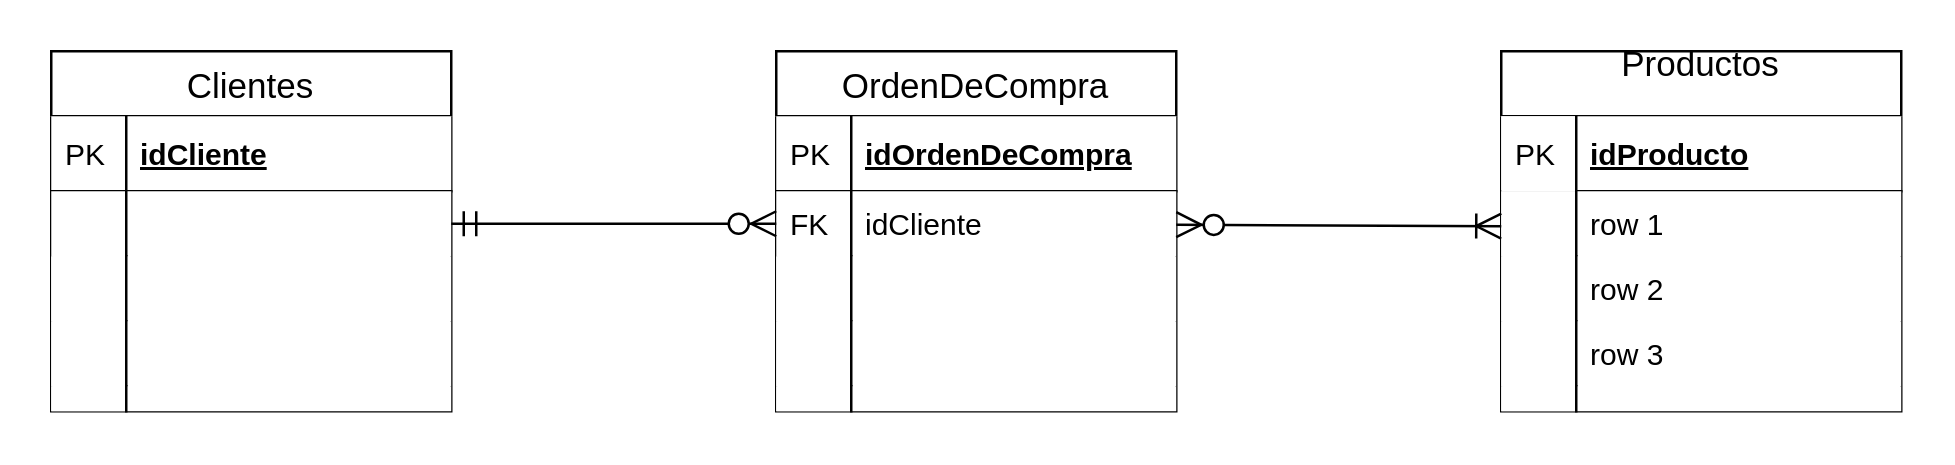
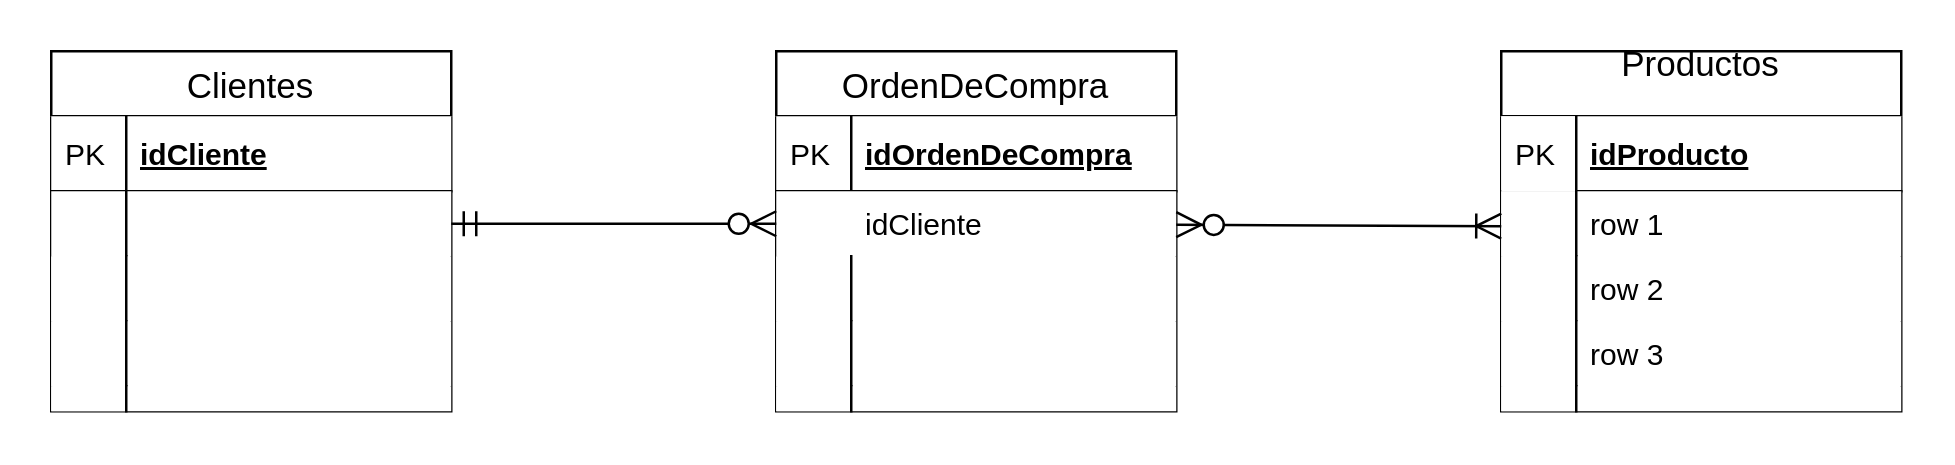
(814, 224) -> none
